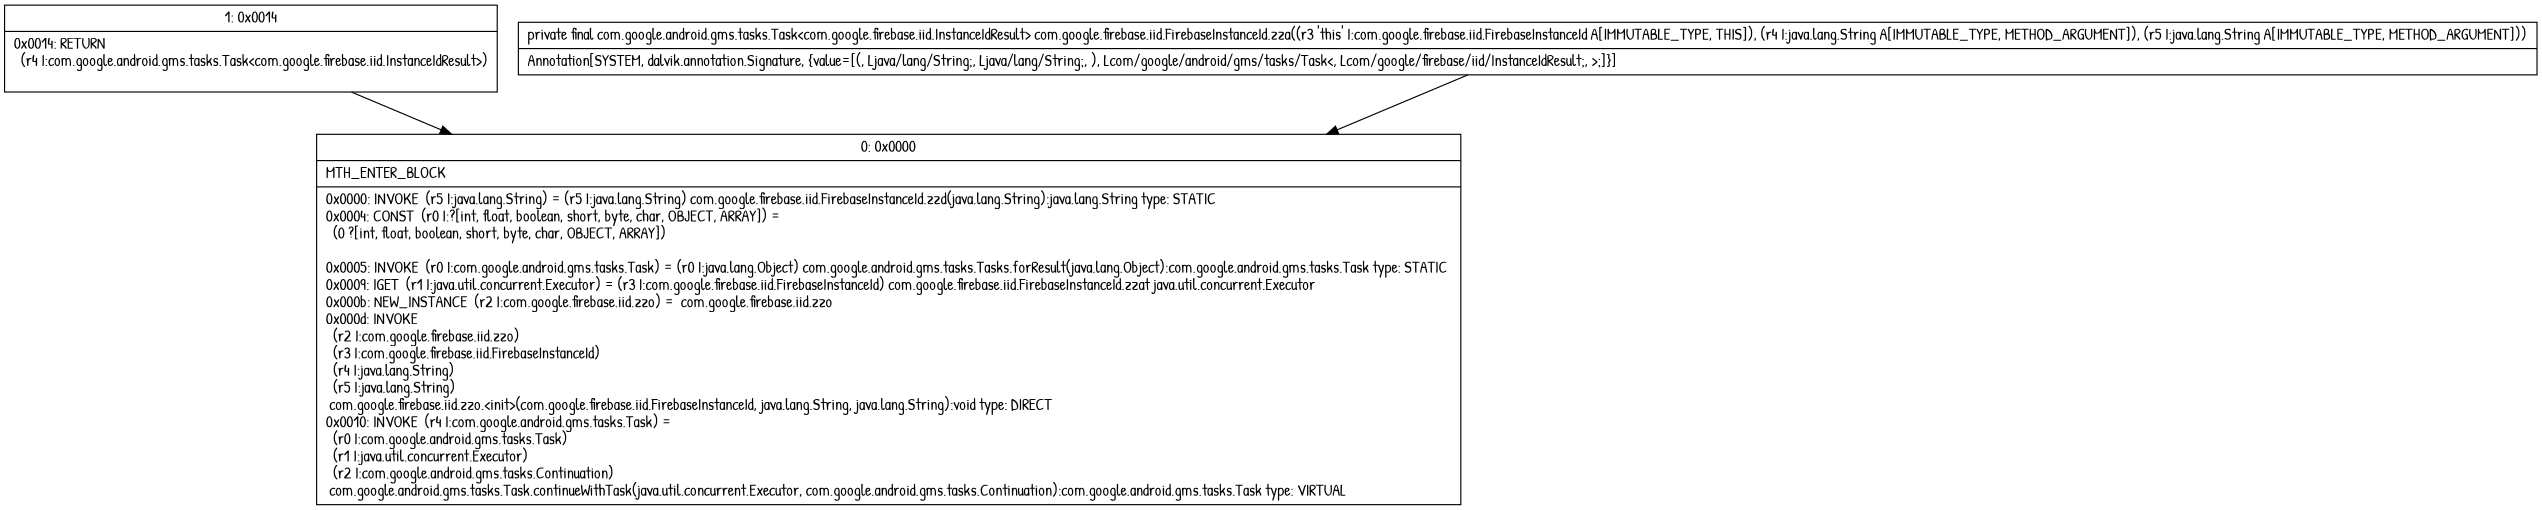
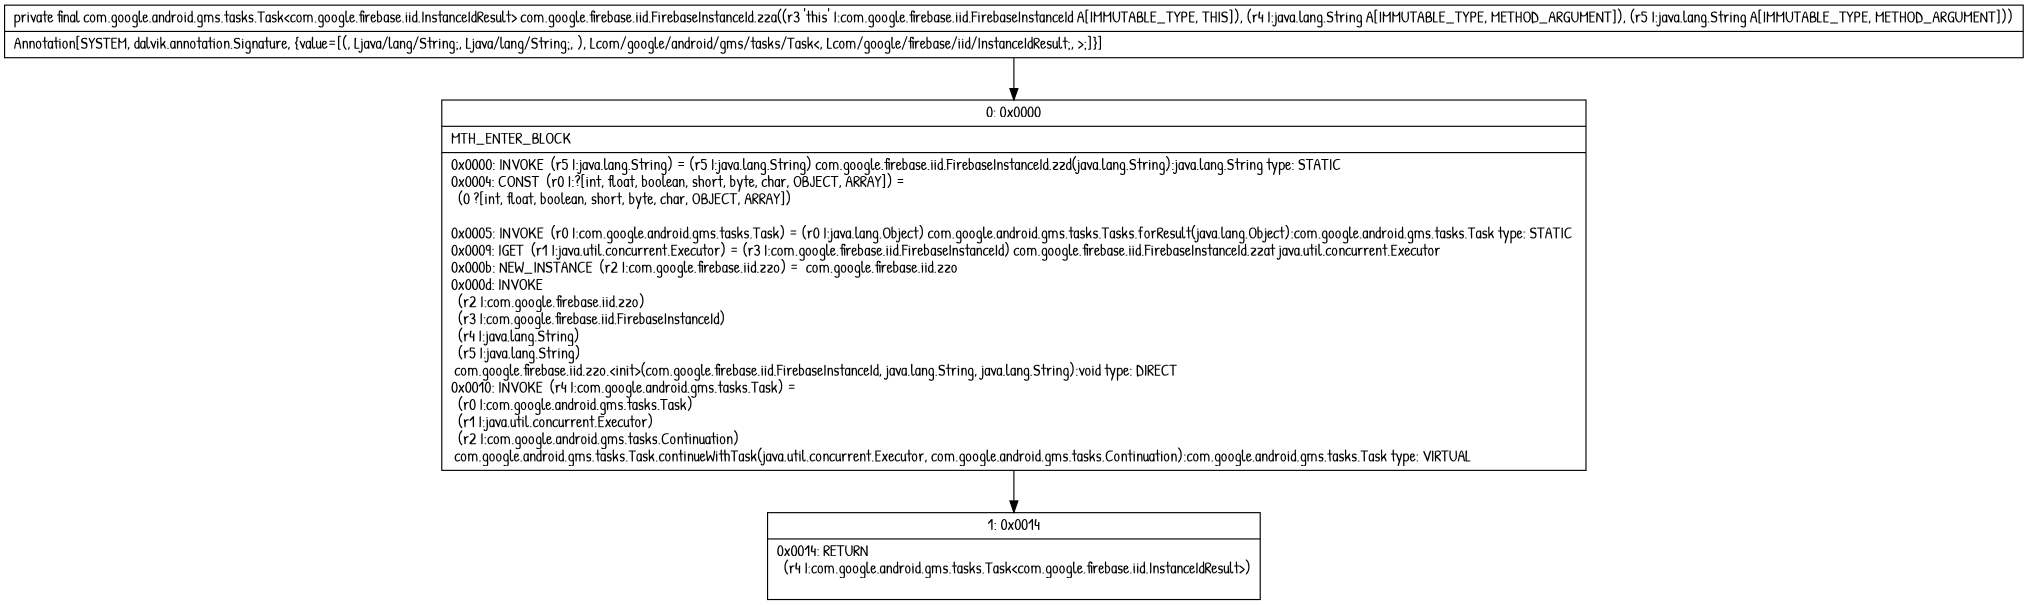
(396, 111) -> (1014, 486)
